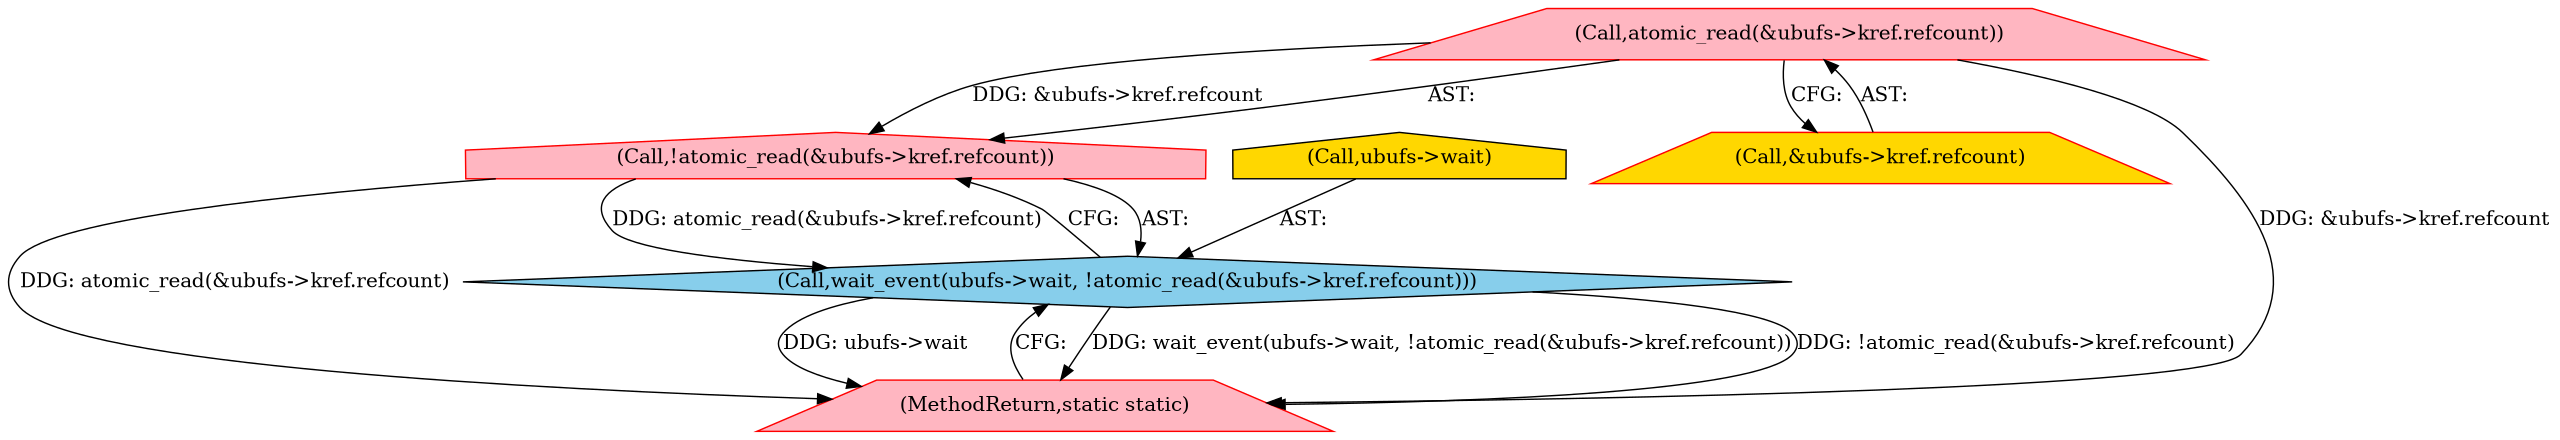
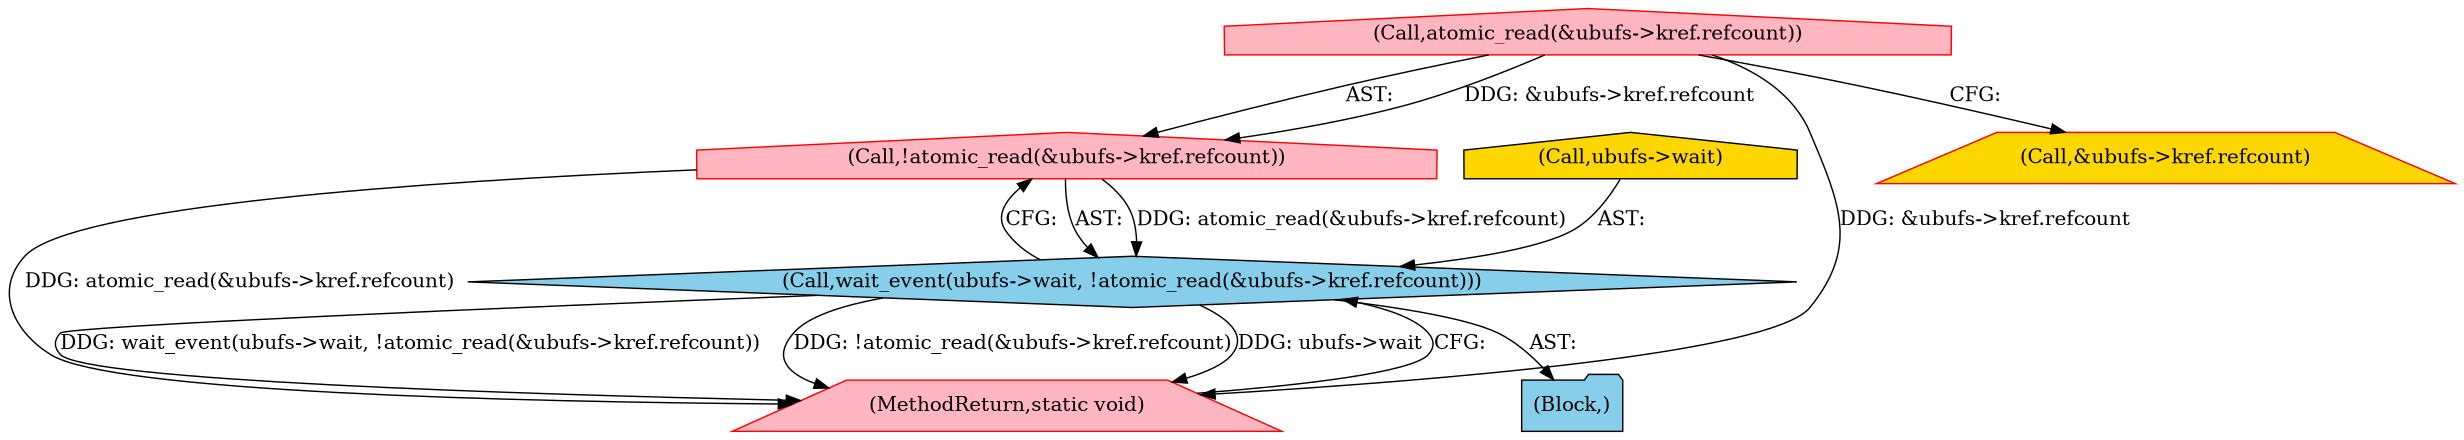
(1789, 34) -> (1588, 34)
(1858, 99) -> none
(1045, 406) -> (1007, 406)
none -> (1572, 406)
